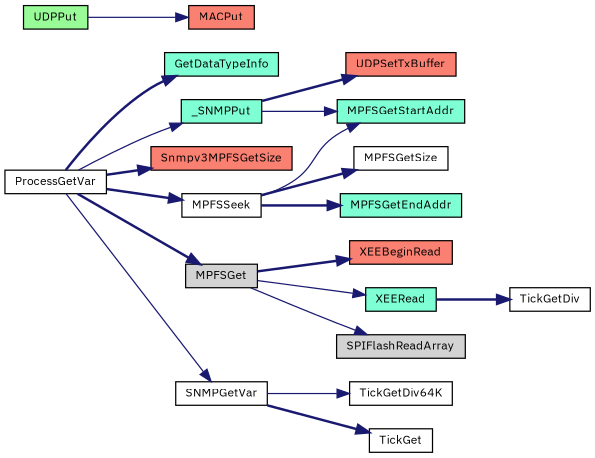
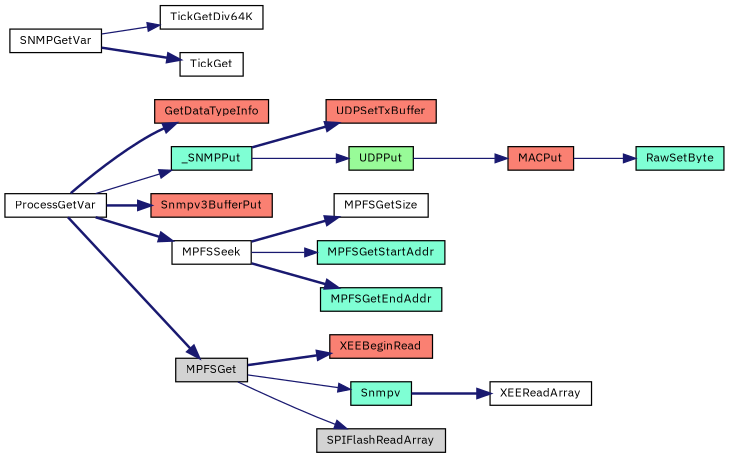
(222, 64) -> (212, 111)
(293, 111) -> (294, 158)
(222, 158) -> (212, 205)
none -> (680, 158)
(135, 283) -> none
(401, 299) -> (381, 394)
(550, 299) -> (541, 394)
